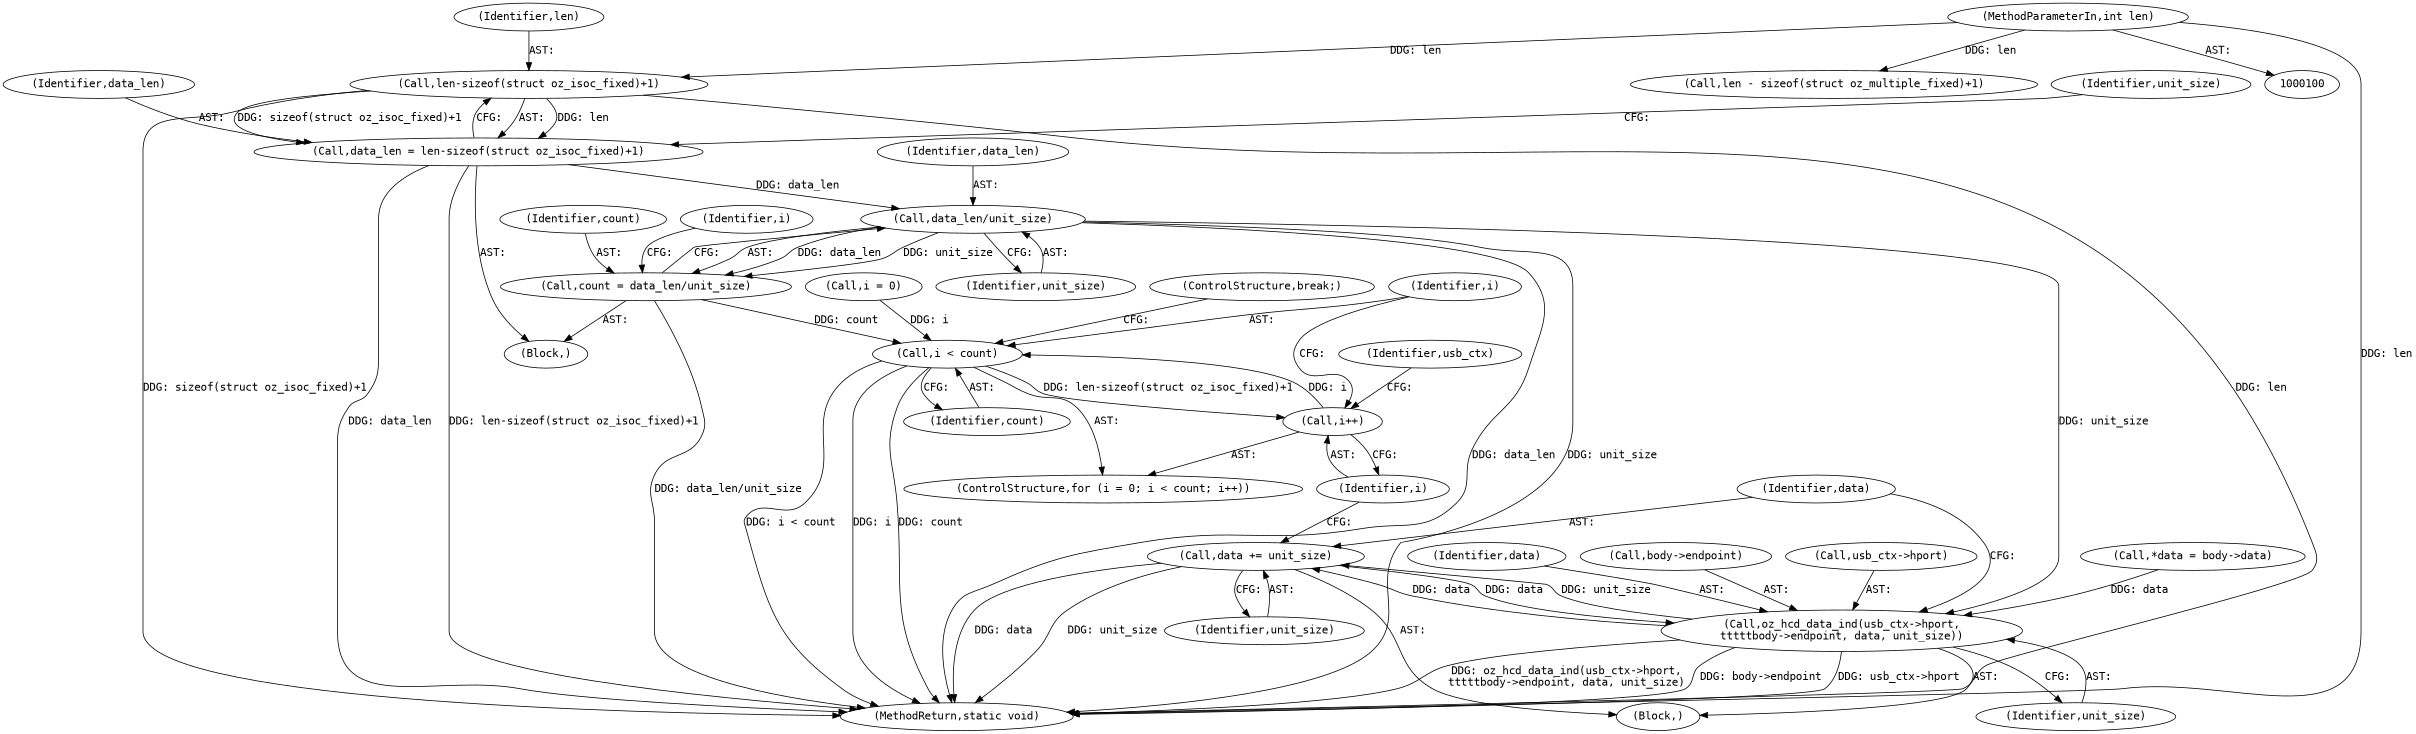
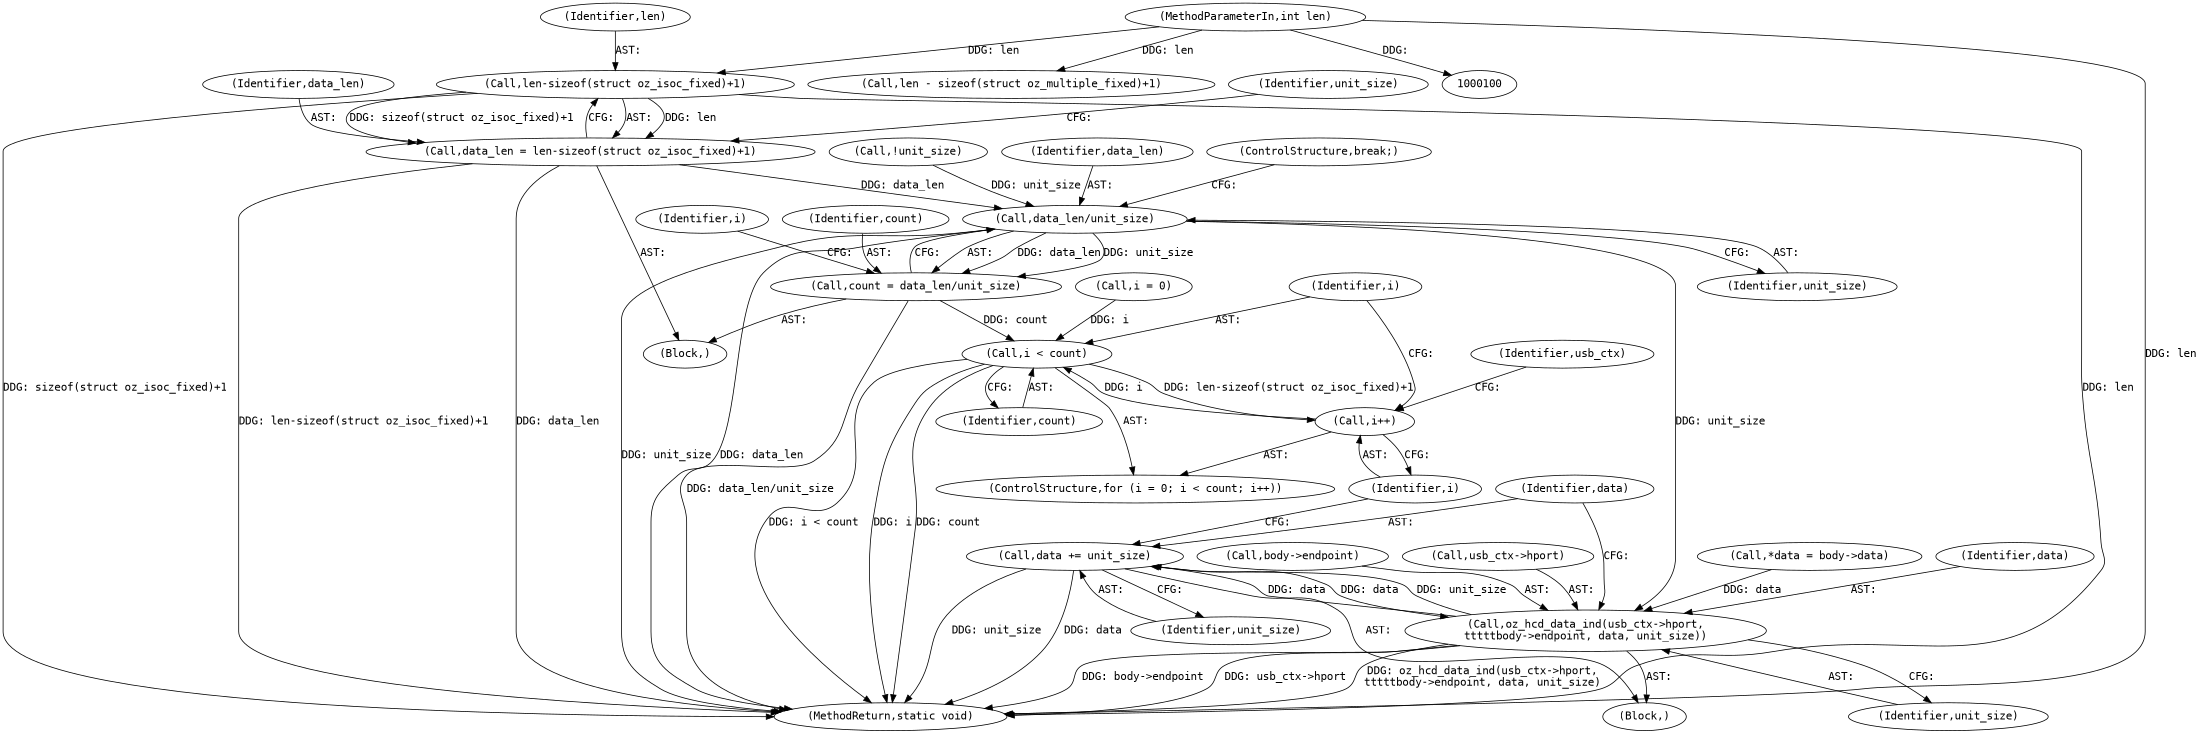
(2222, 51) -> (1399, 51)
none -> (908, 152)
(1105, 320) -> (1201, 185)
